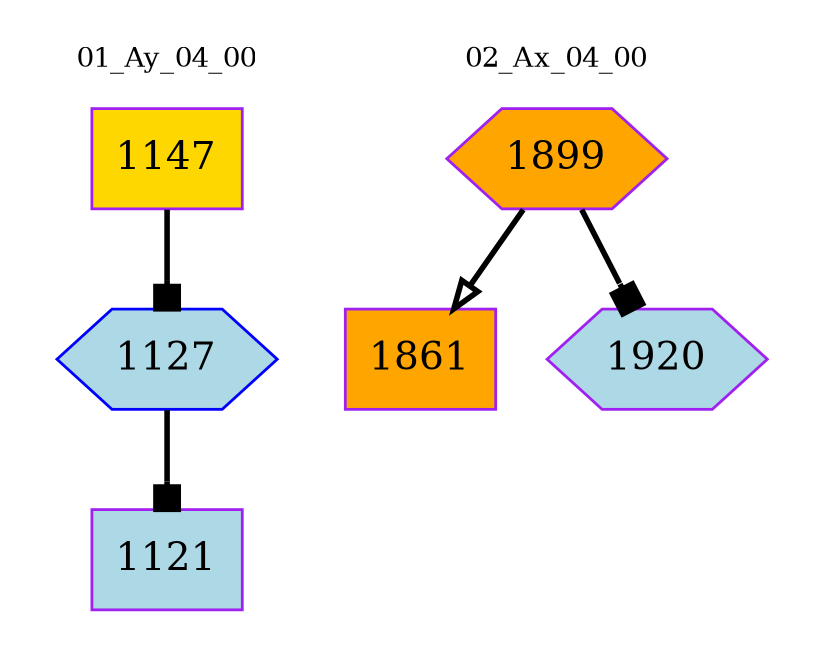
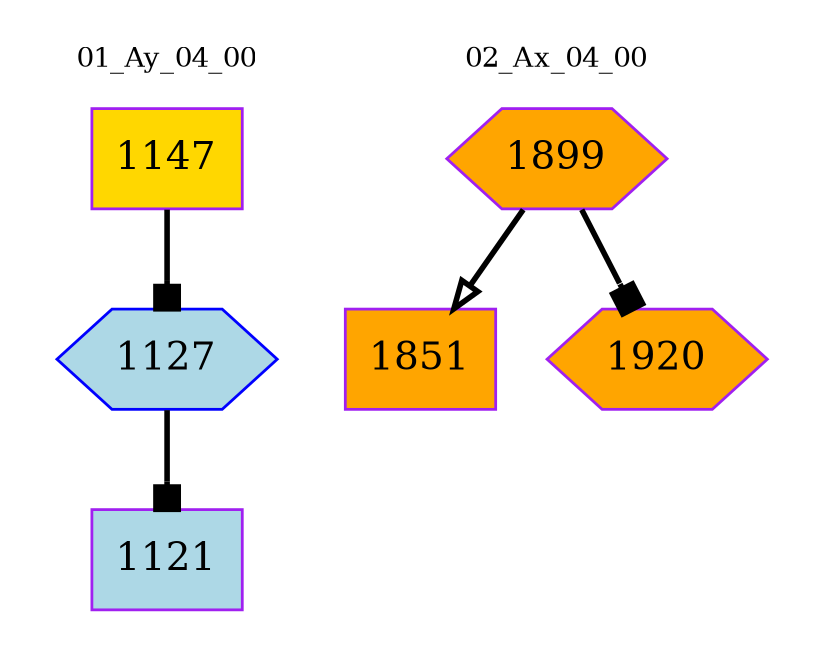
(420, 359) -> (420, 359)
(657, 359) -> (657, 359)
